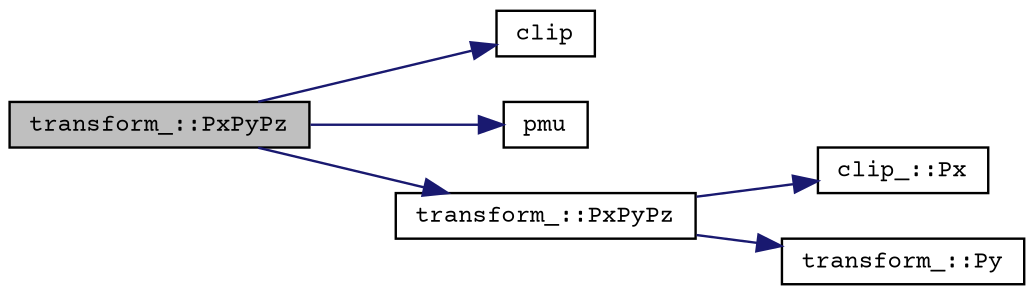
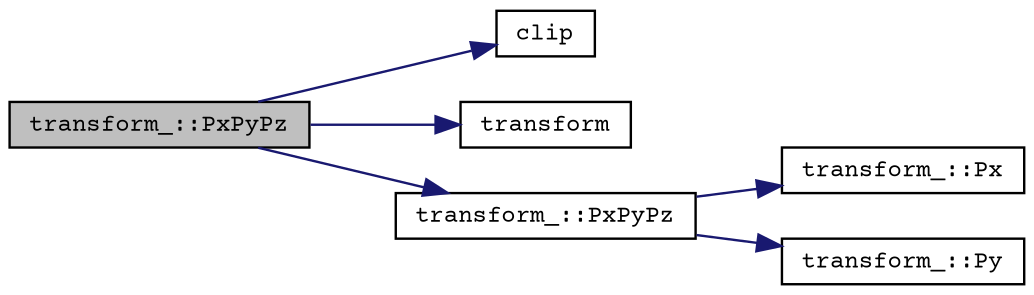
(546, 125) -> (546, 125)
(903, 170) -> (903, 170)
